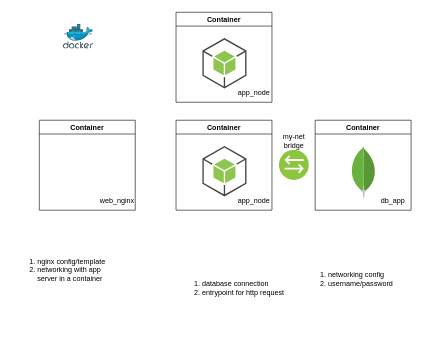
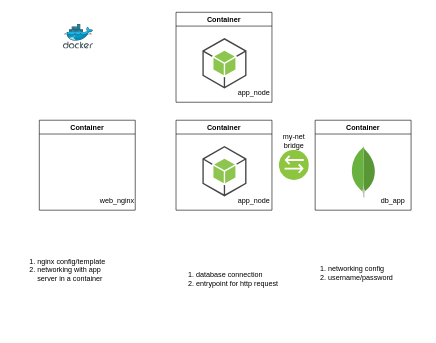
(363, 279) -> (363, 273)
(237, 288) -> (231, 279)
